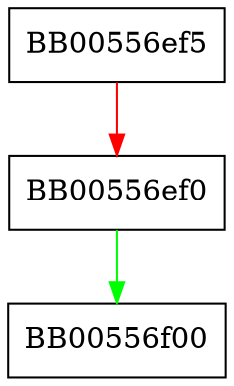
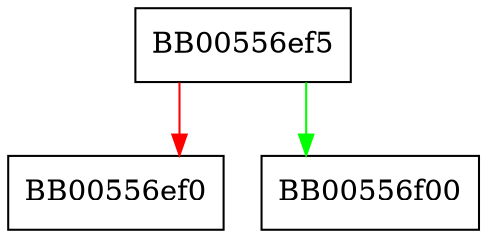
(117, 256) -> (306, 108)
